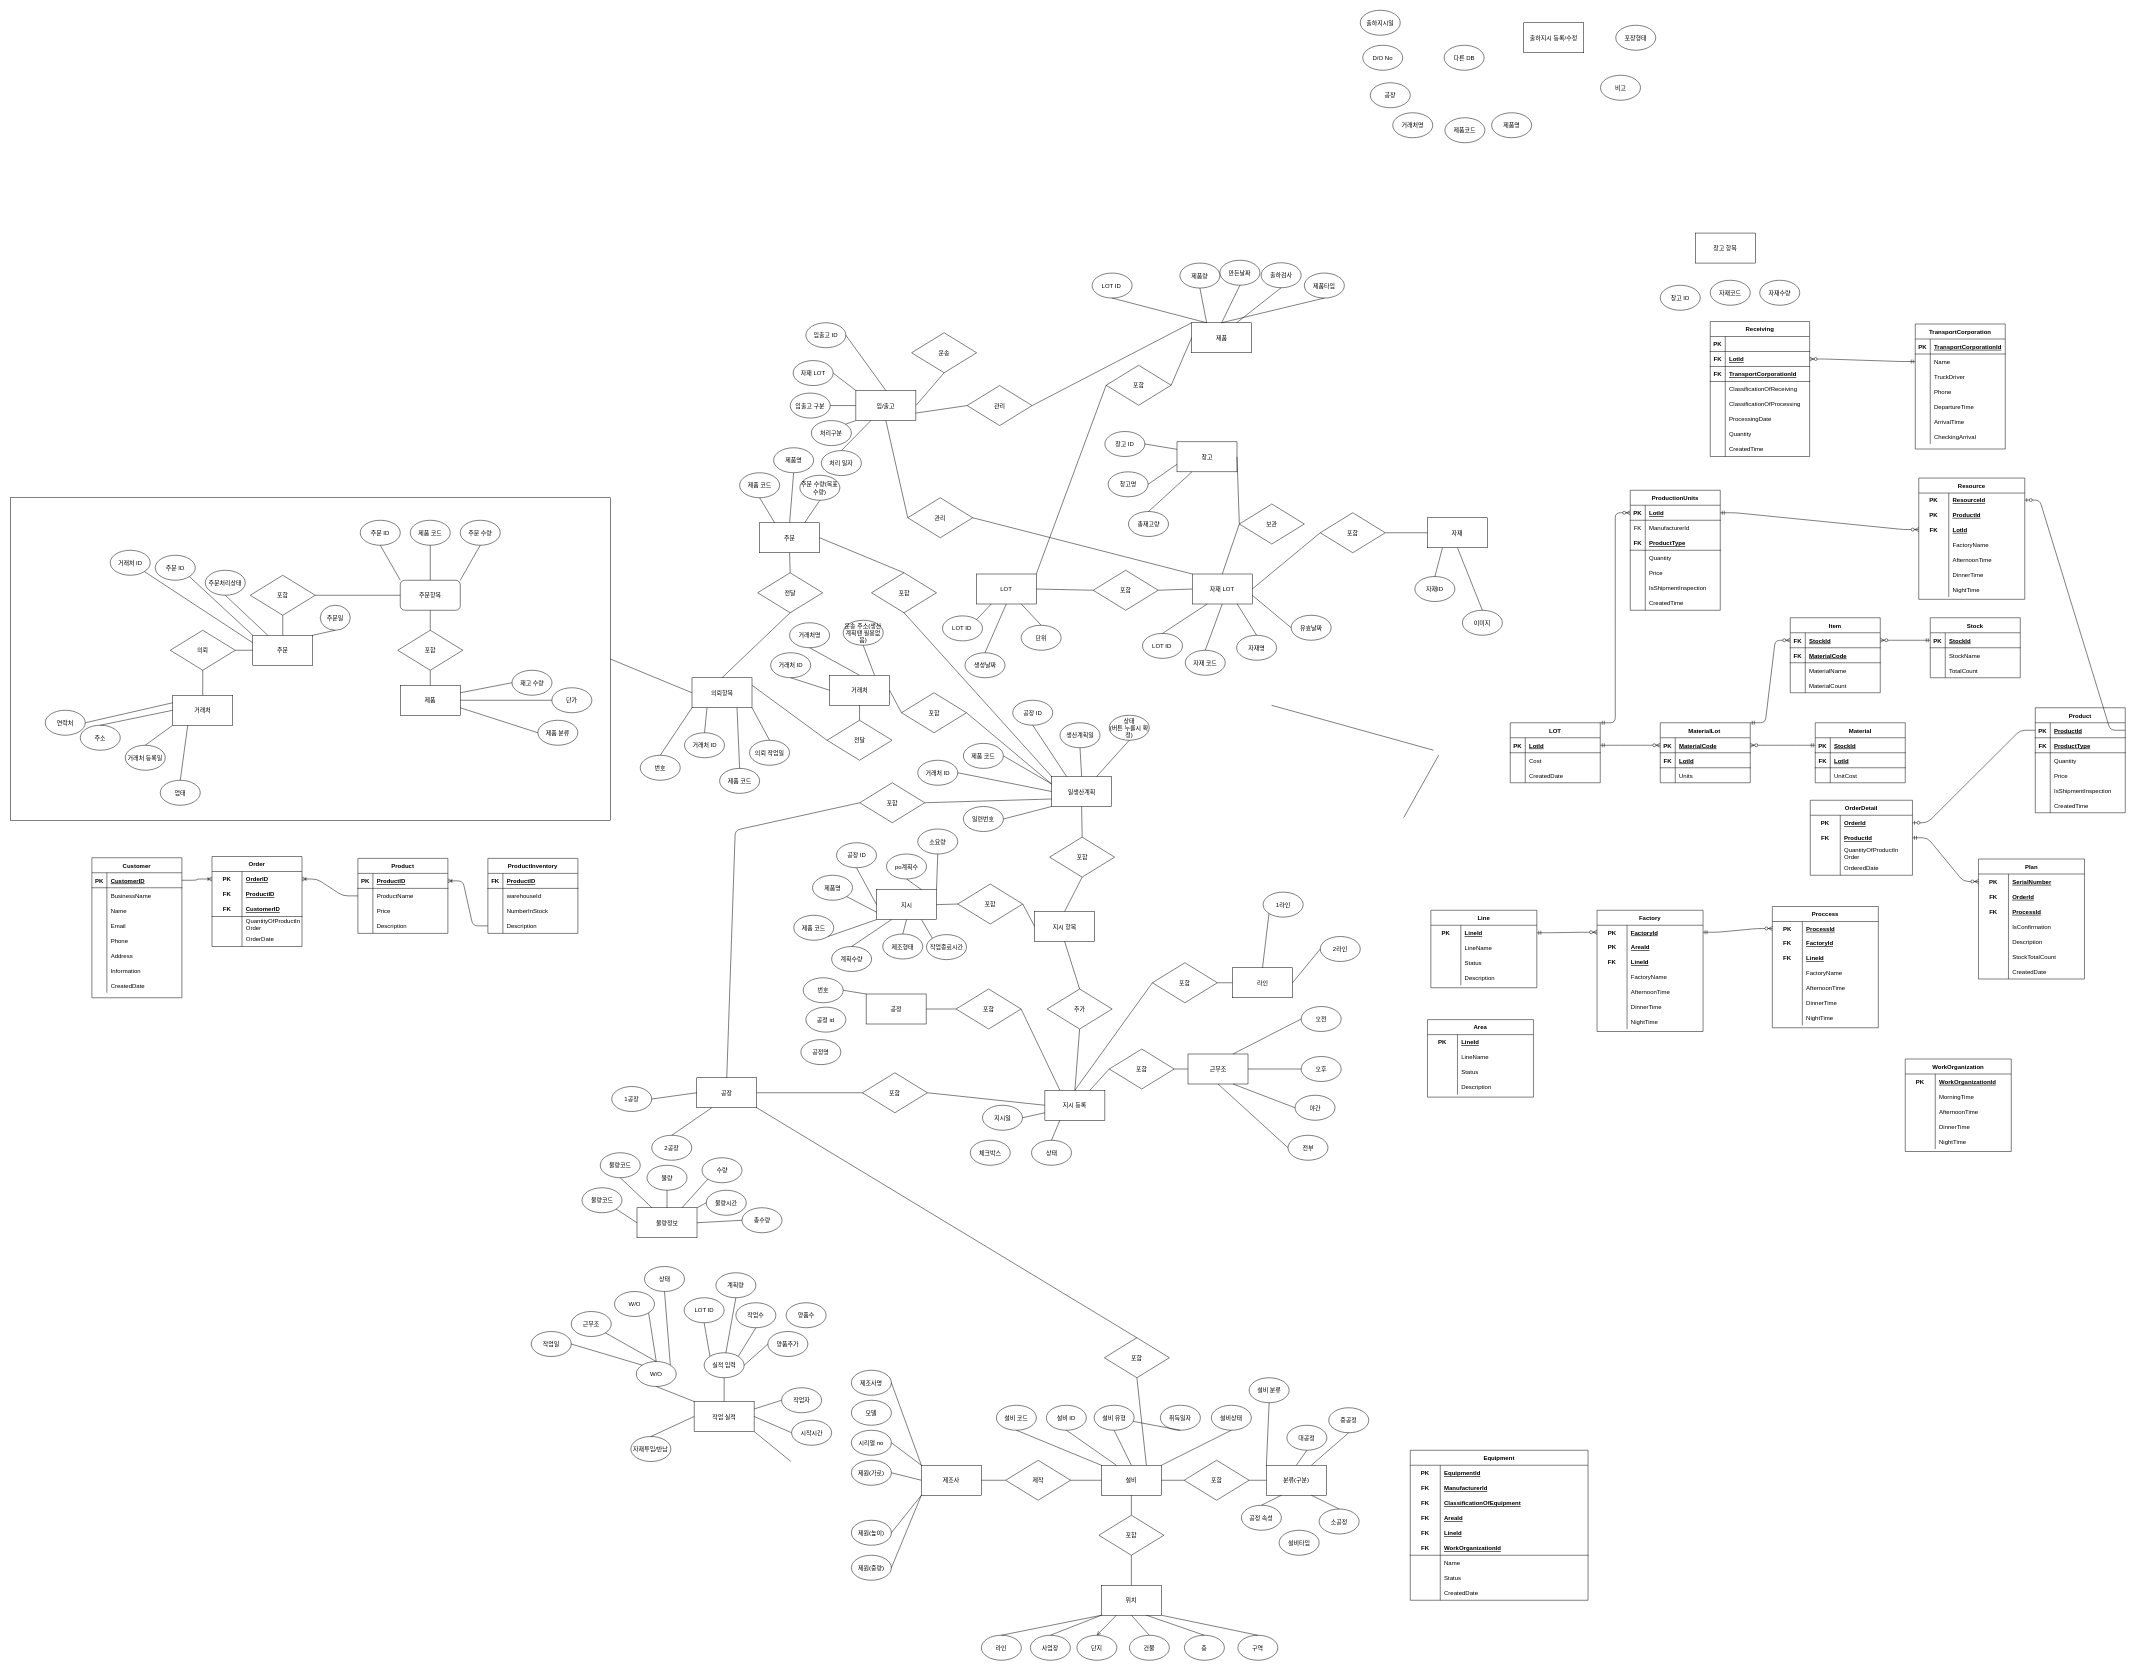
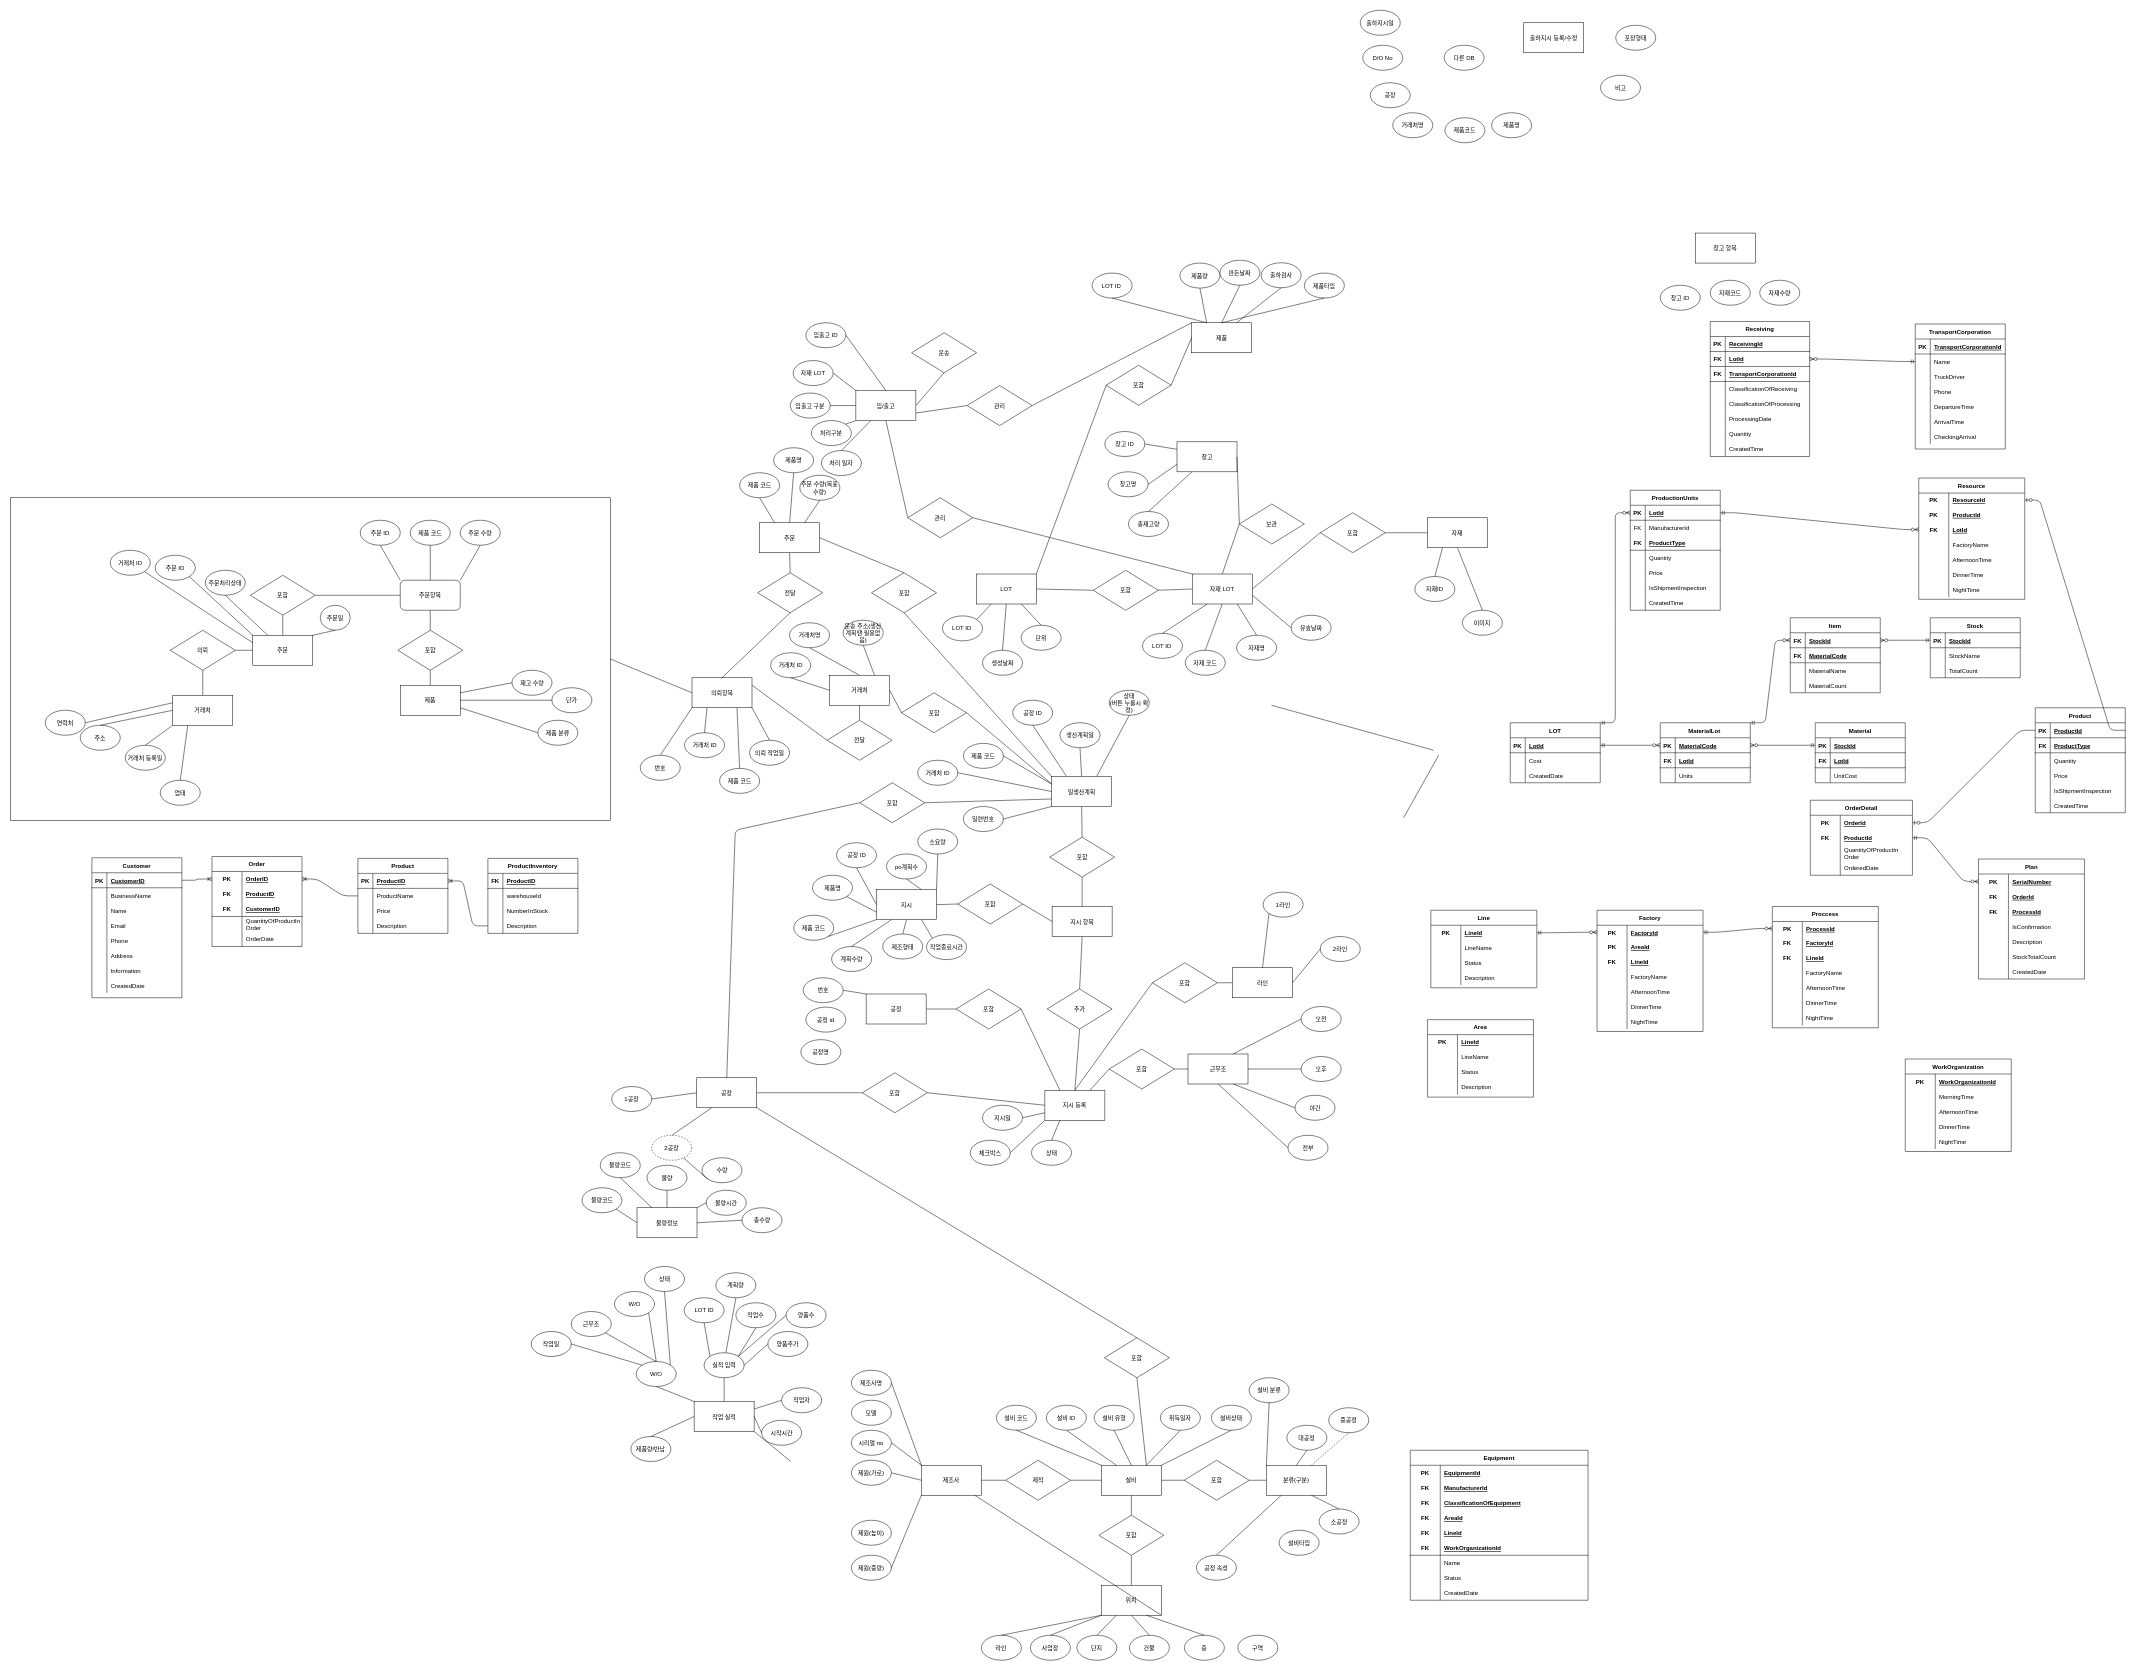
none -> (1767, 344)
(985, 665) -> (1003, 663)
(1129, 728) -> (1129, 703)
(1065, 927) -> (1082, 922)
none -> (1027, 1137)
(672, 1148) -> (672, 1148)
(695, 1193) -> (696, 1168)
none -> (764, 1334)
(1157, 1426) -> (1164, 1447)
(812, 1433) -> (782, 1433)
(651, 1449) -> (651, 1449)
(1330, 1449) -> (1330, 1449)
(905, 1516) -> none
(1261, 1518) -> (1216, 1568)
(1209, 1625) -> (1068, 1556)
(1100, 1632) -> (1099, 1633)
